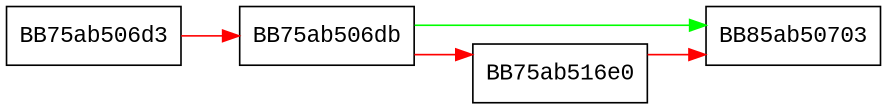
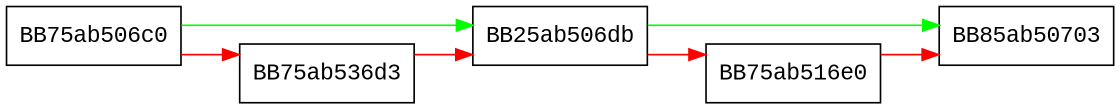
(94, 36) -> (327, 73)
none -> (94, 36)
(327, 36) -> (560, 36)
